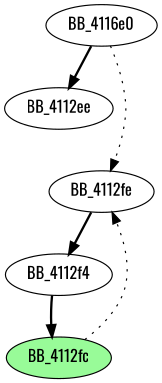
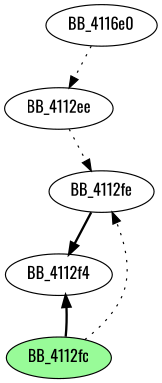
(83, 62) -> (83, 62)
(126, 103) -> (78, 145)
(51, 310) -> (67, 322)
